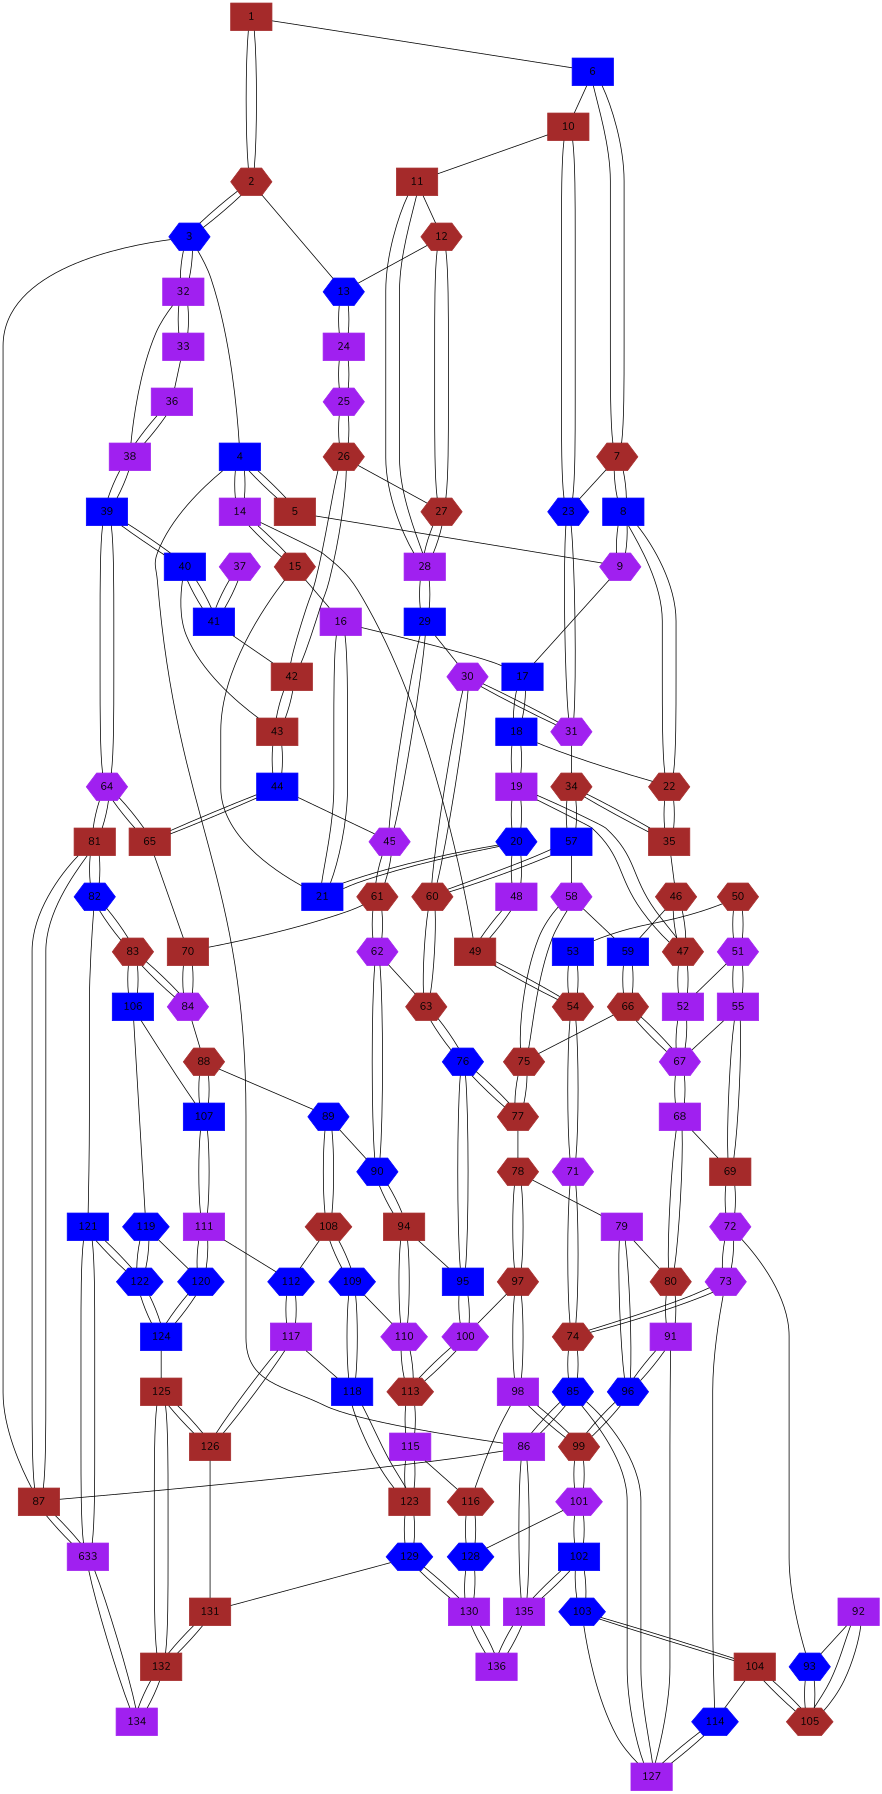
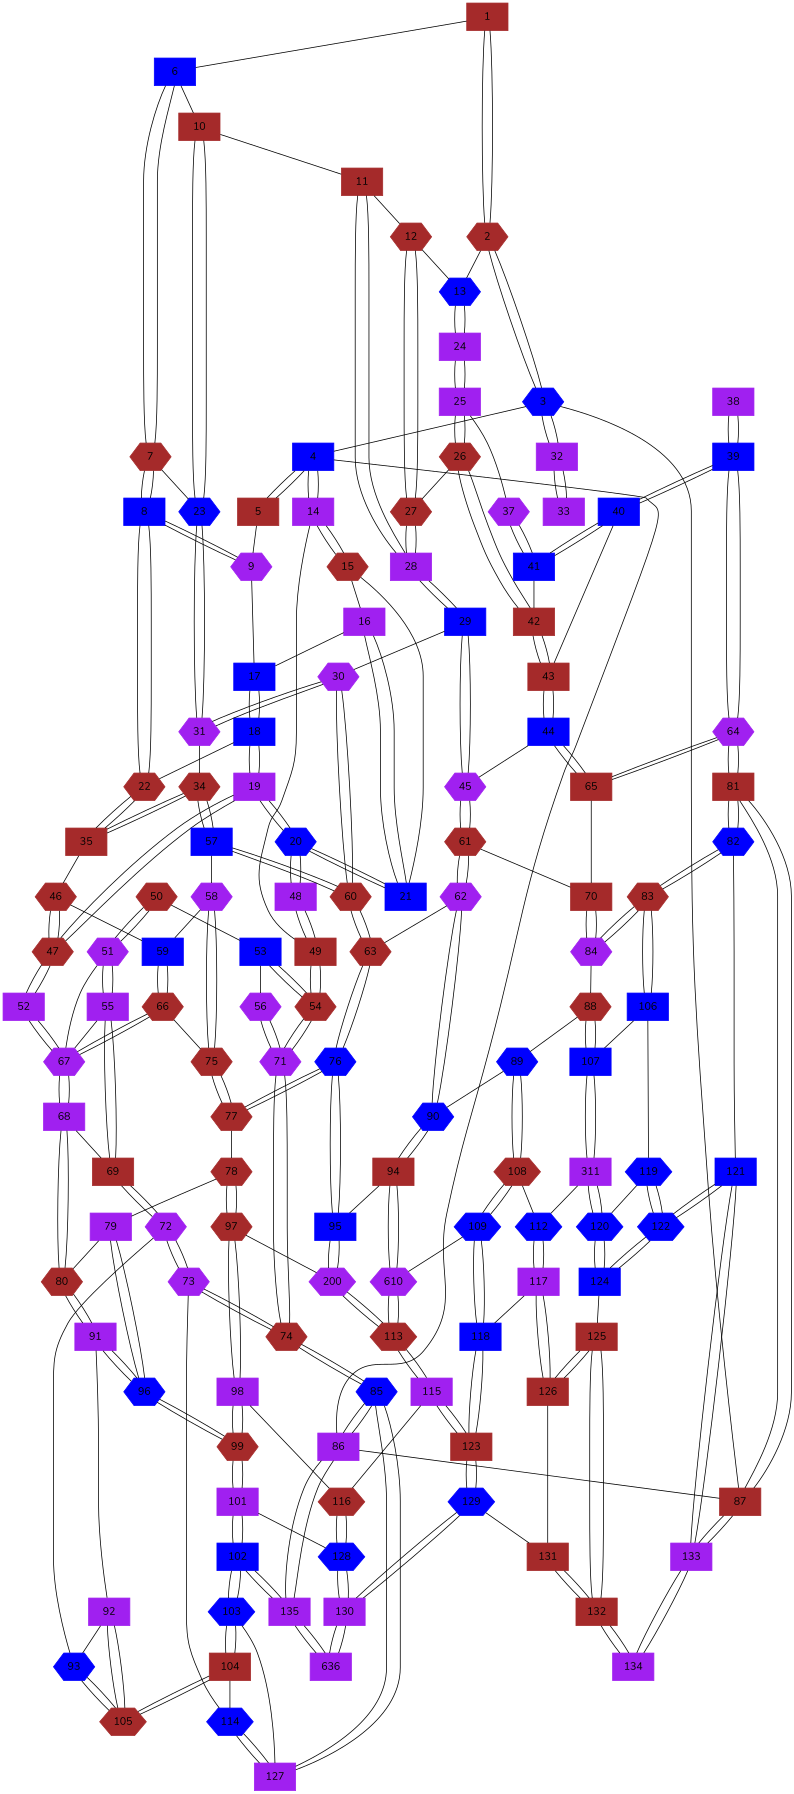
(143, 371) -> none
(172, 402) -> none
(344, 402) -> (460, 402)
none -> (492, 455)
(711, 978) -> (76, 1005)
none -> (260, 1007)
(204, 1227) -> (590, 1172)
(404, 1337) -> (393, 1282)
(465, 1337) -> (332, 1282)
(579, 1502) -> (238, 1502)
(88, 1557) -> (691, 1557)
(670, 1557) -> (99, 1474)
(497, 1667) -> (331, 1667)
